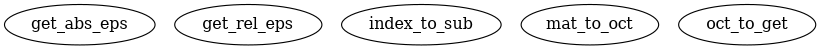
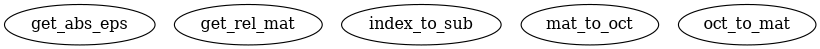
(248, 25) -> (248, 25)
(747, 25) -> (747, 25)
